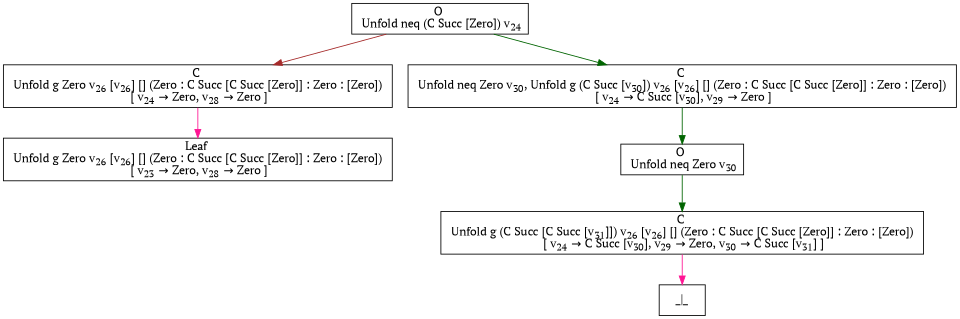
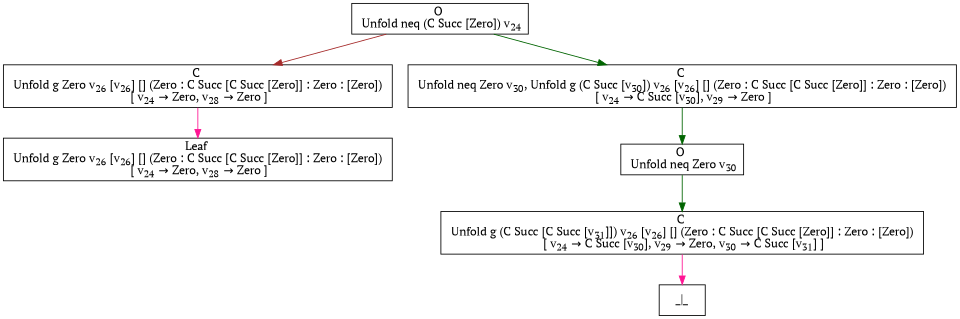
(149, 171) -> (149, 171)
